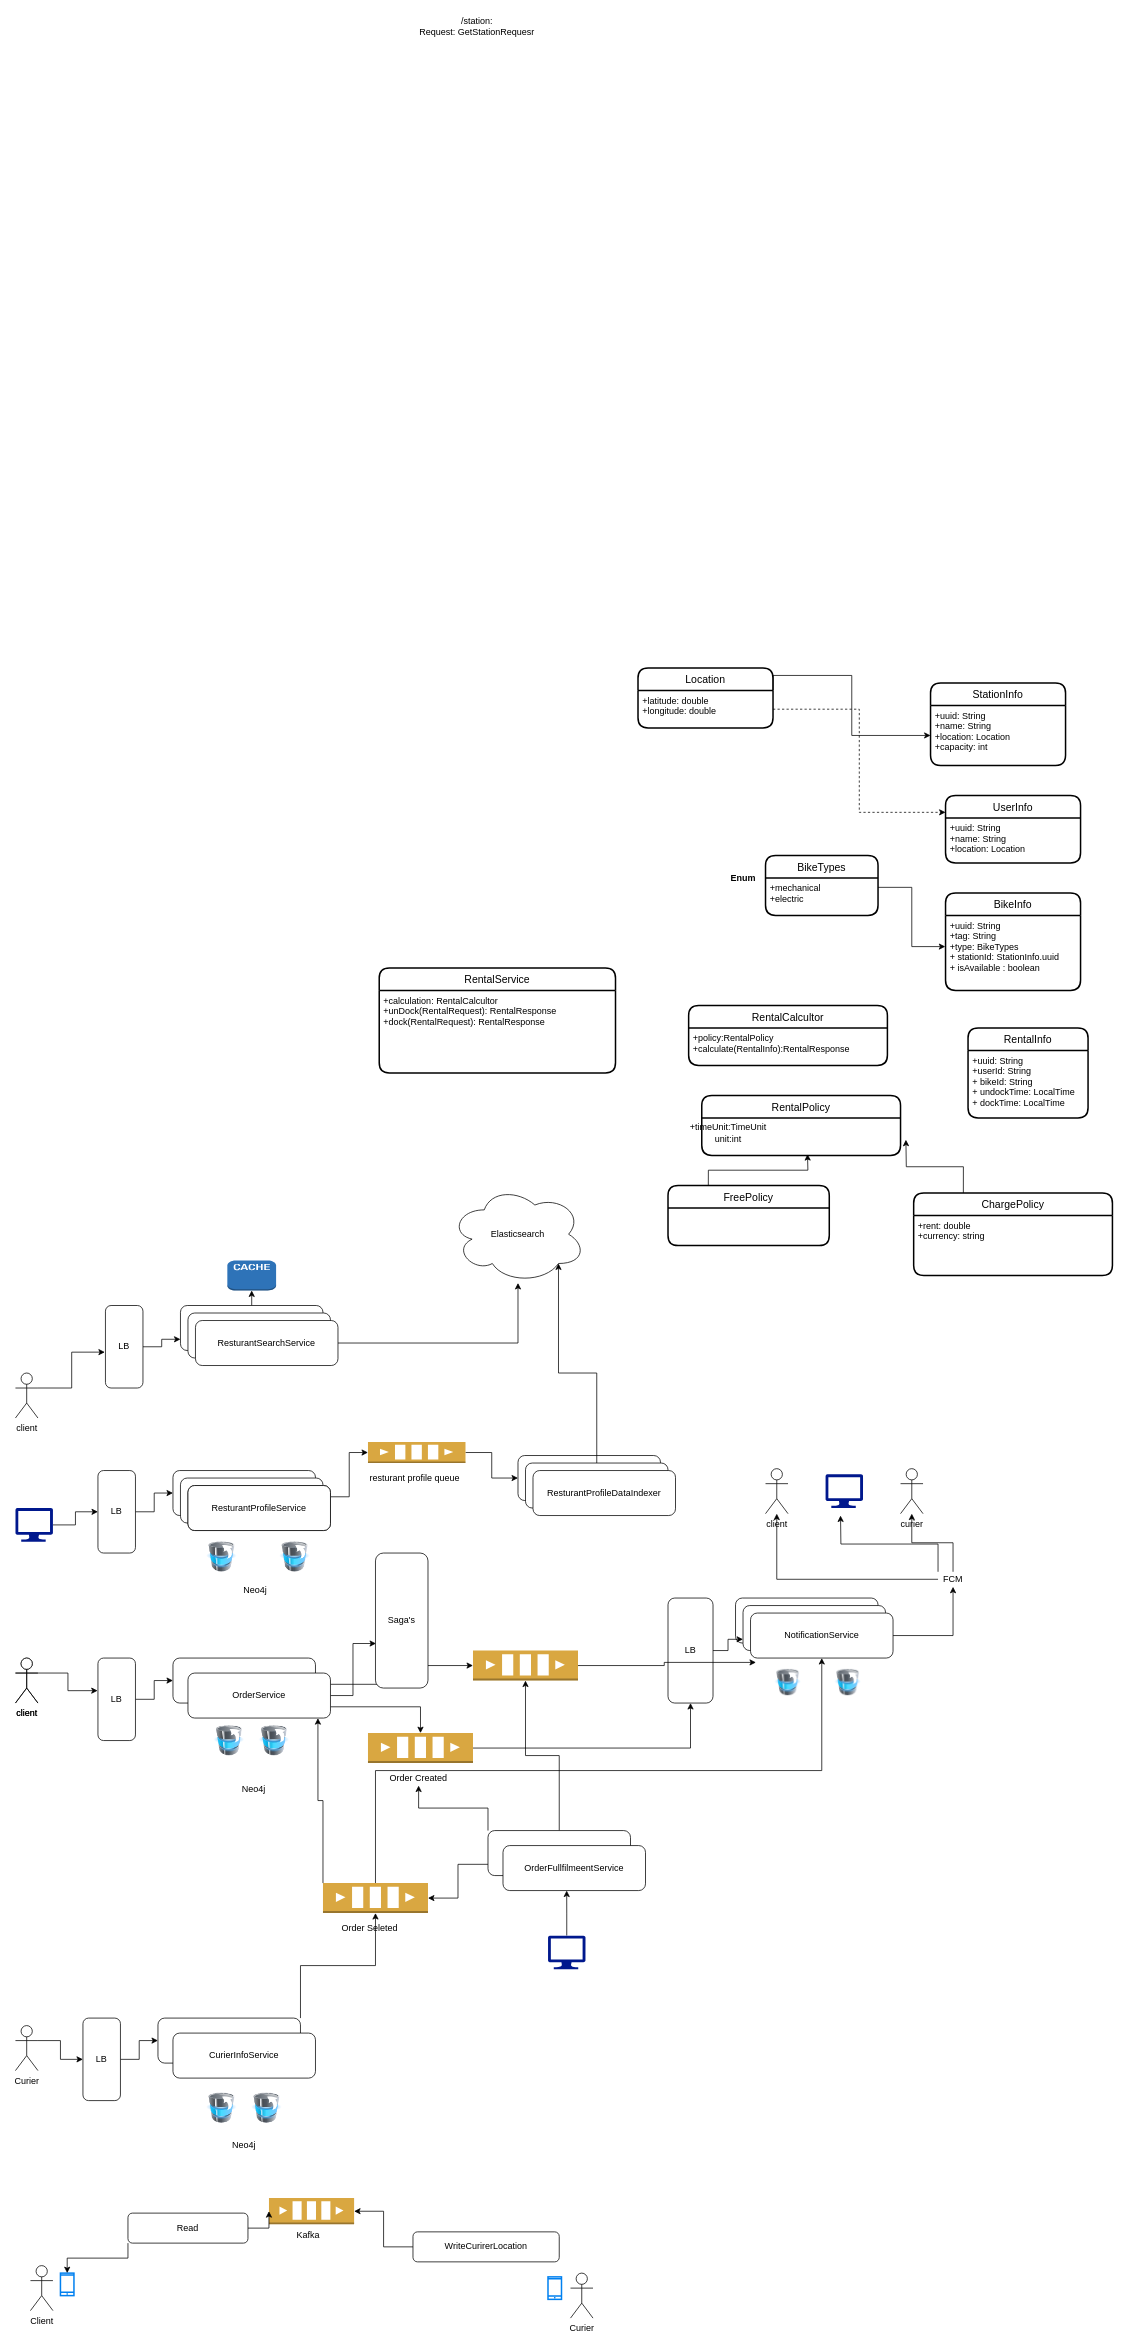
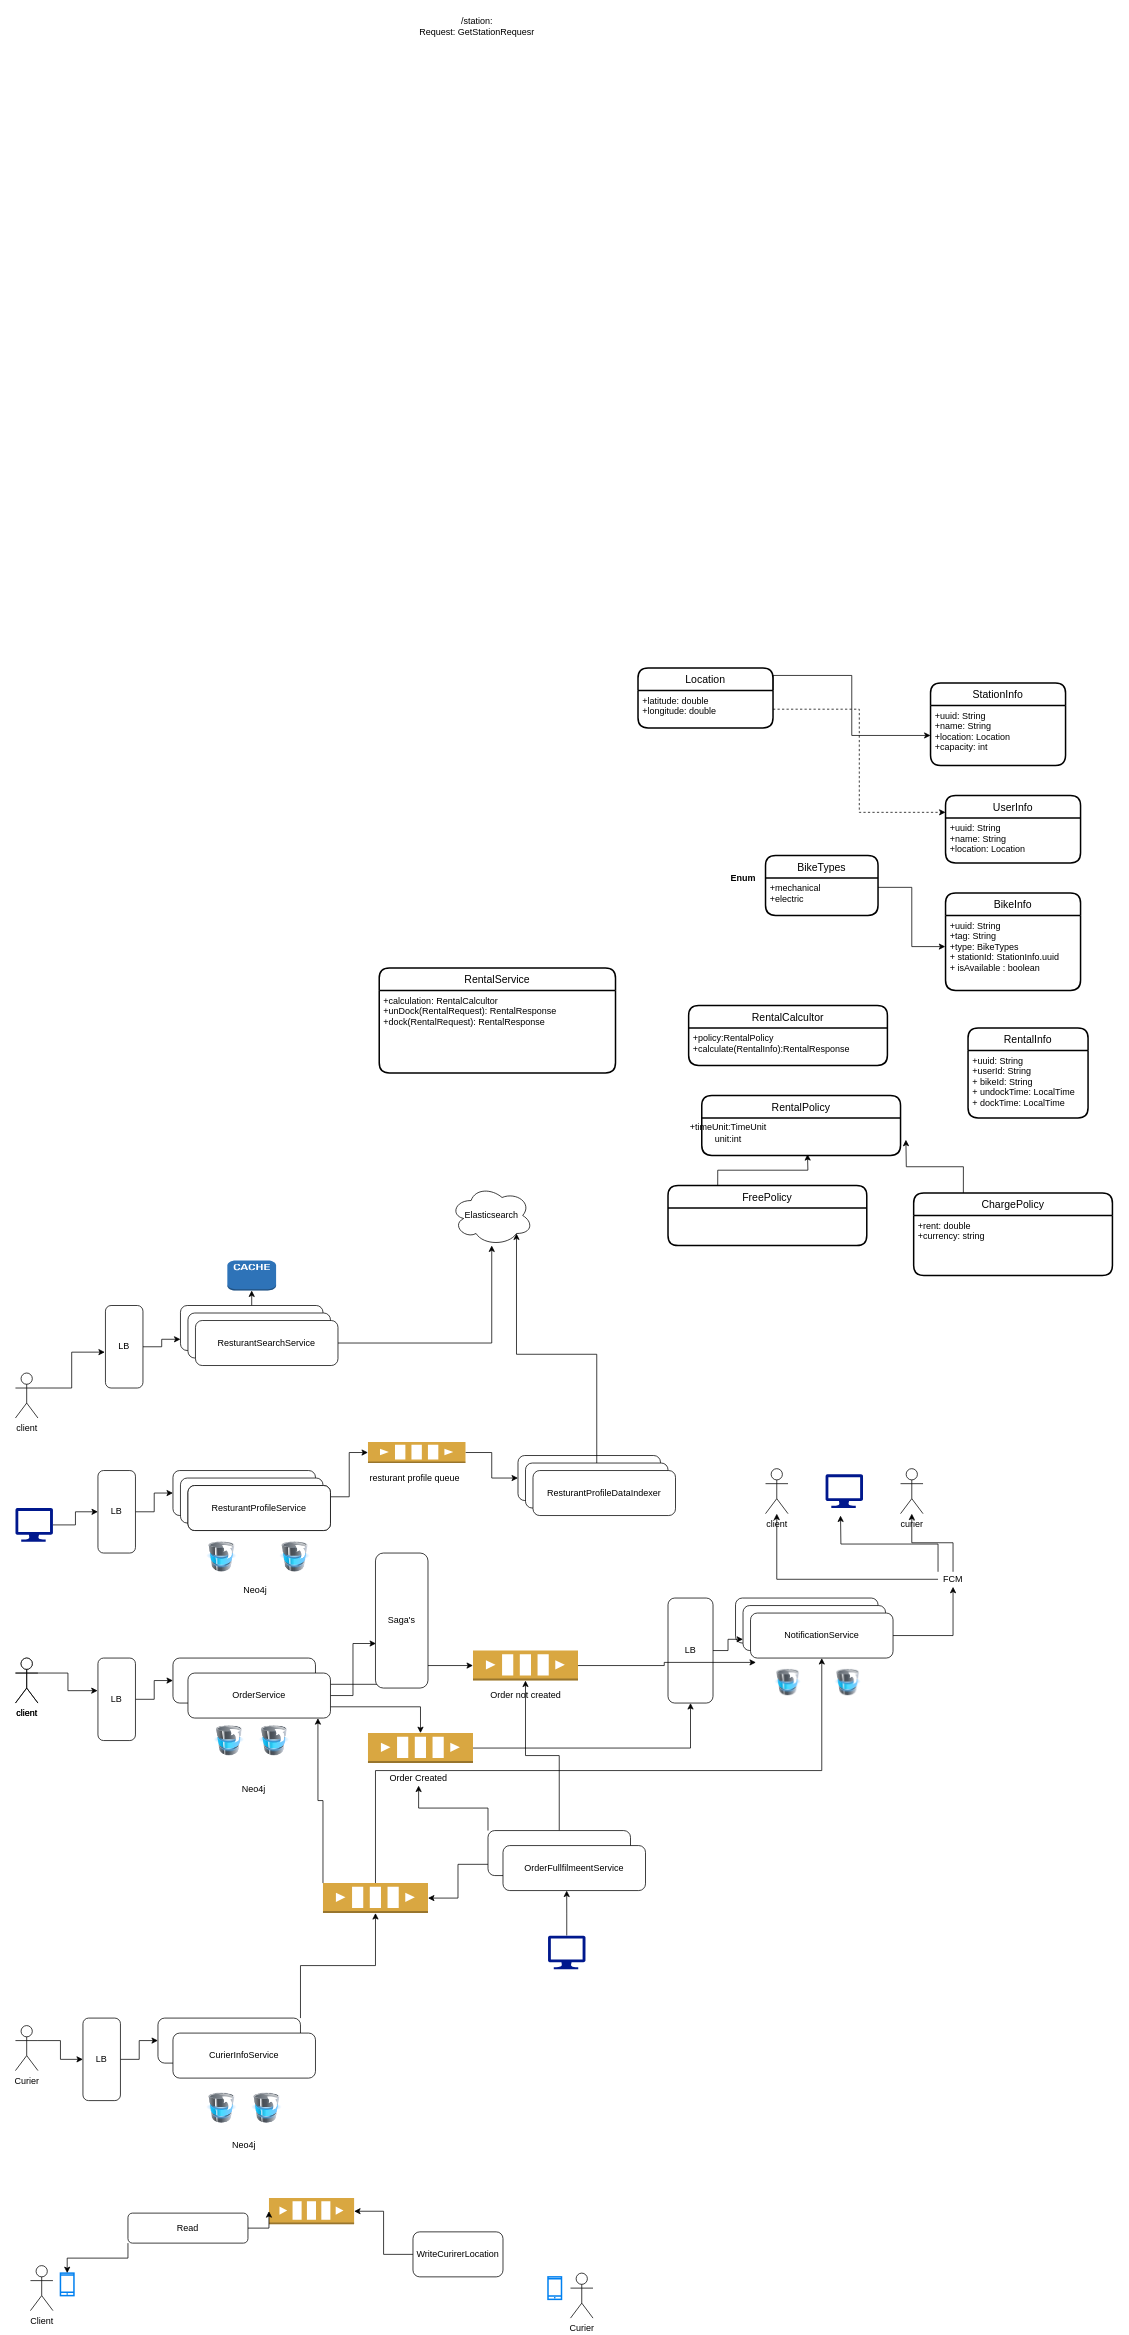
(749, 1215) -> (767, 1215)
(518, 1234) -> (492, 1215)
none -> (525, 1695)
(370, 1928) -> none
(308, 2235) -> none
(486, 2247) -> (458, 2254)
